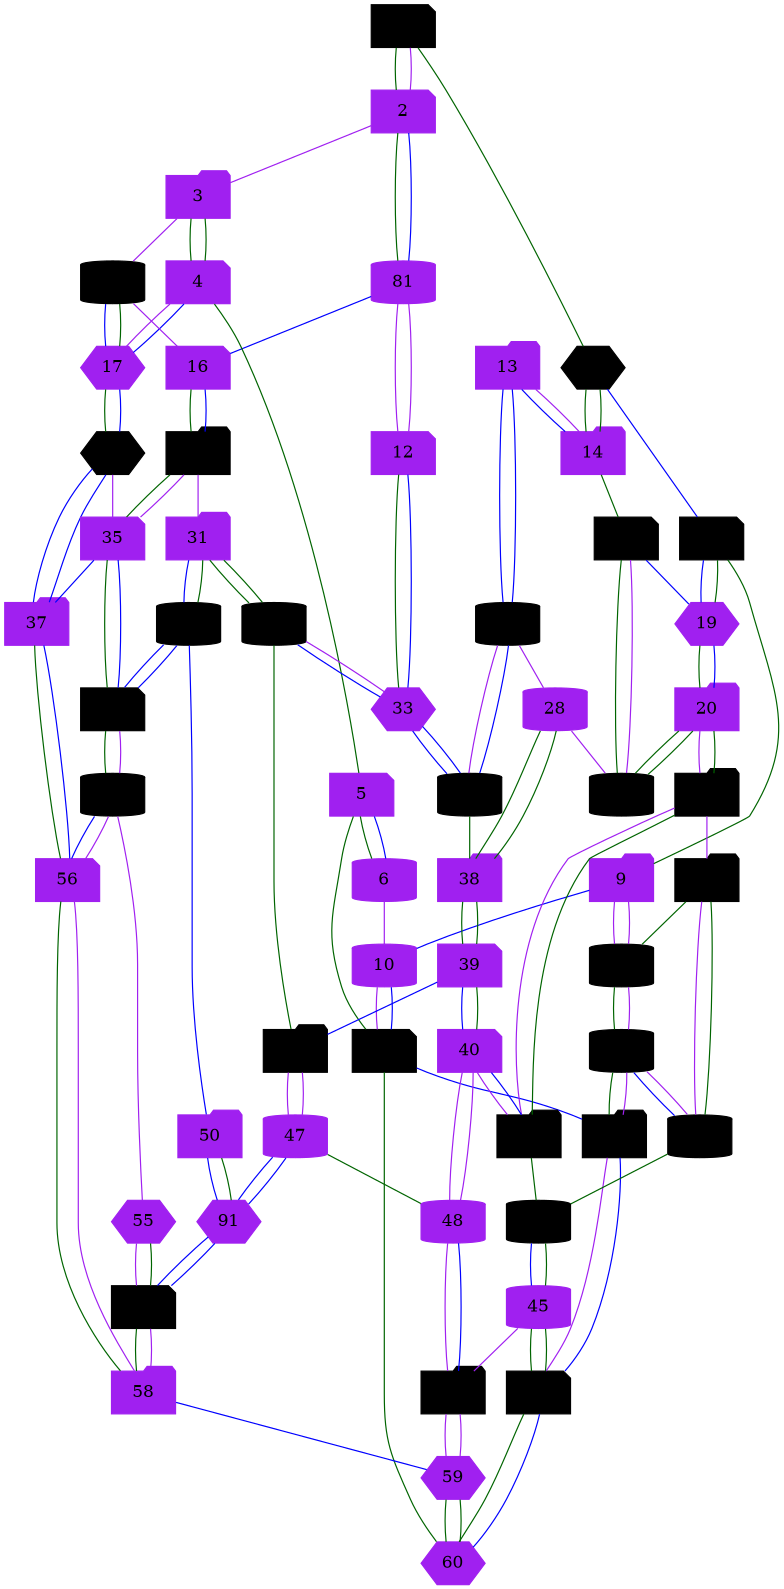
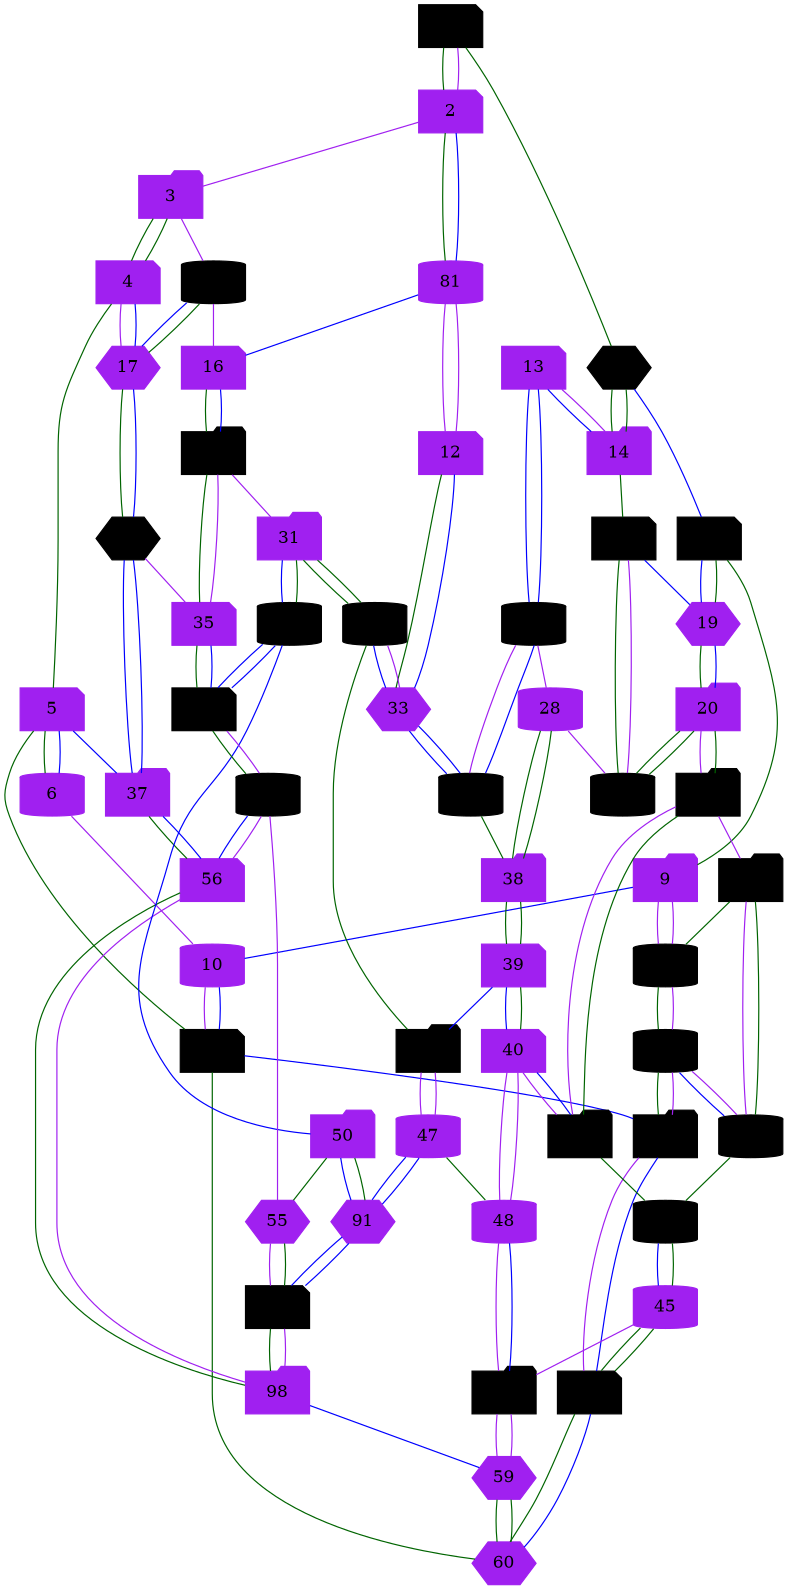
(508, 368) -> (534, 368)
(75, 581) -> (95, 752)
none -> (310, 1179)
(144, 1392) -> (278, 1392)
